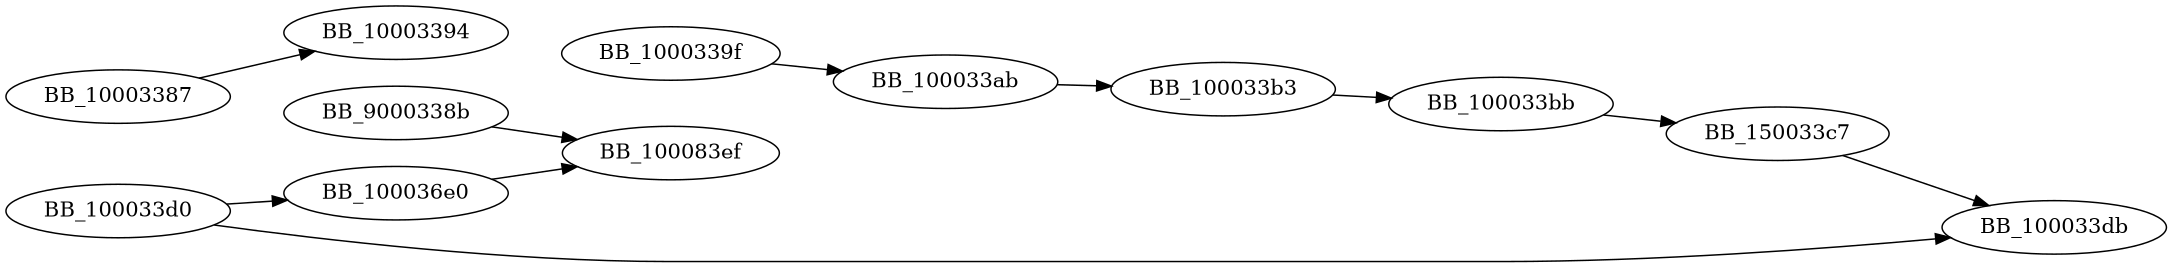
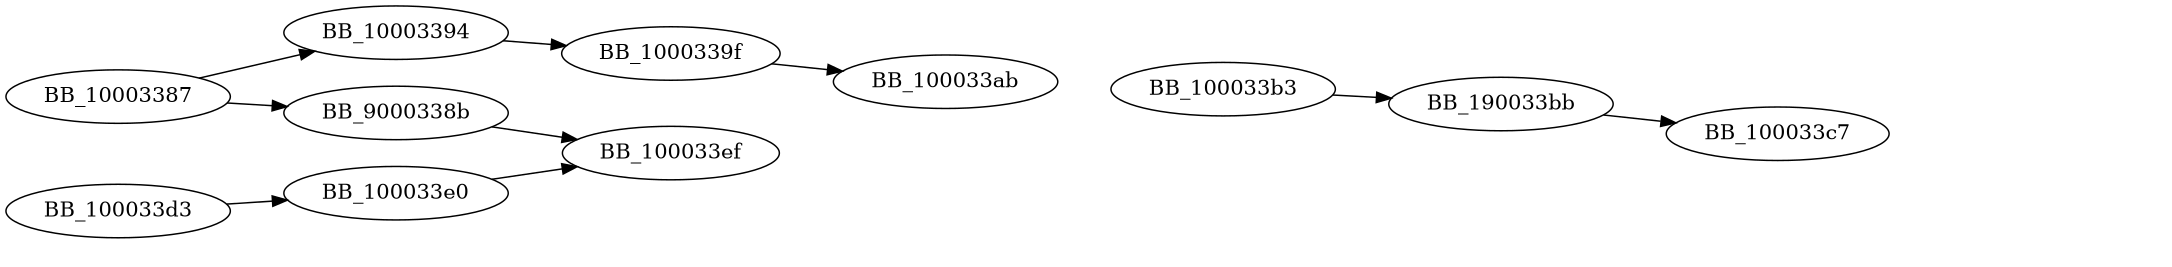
none -> (527, 43)
(1077, 85) -> none
none -> (250, 104)
(1501, 104) -> (1501, 104)
(1778, 134) -> (1778, 134)
(671, 153) -> (671, 153)
(396, 193) -> (396, 193)
(118, 211) -> (118, 211)
(2054, 227) -> none
